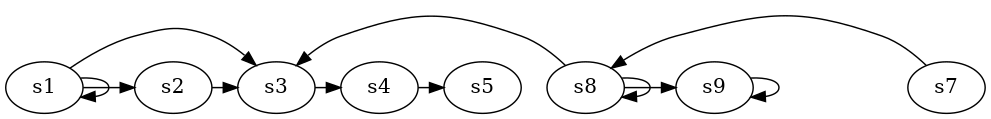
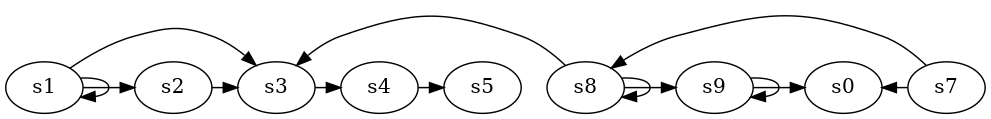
none -> (843, 88)
